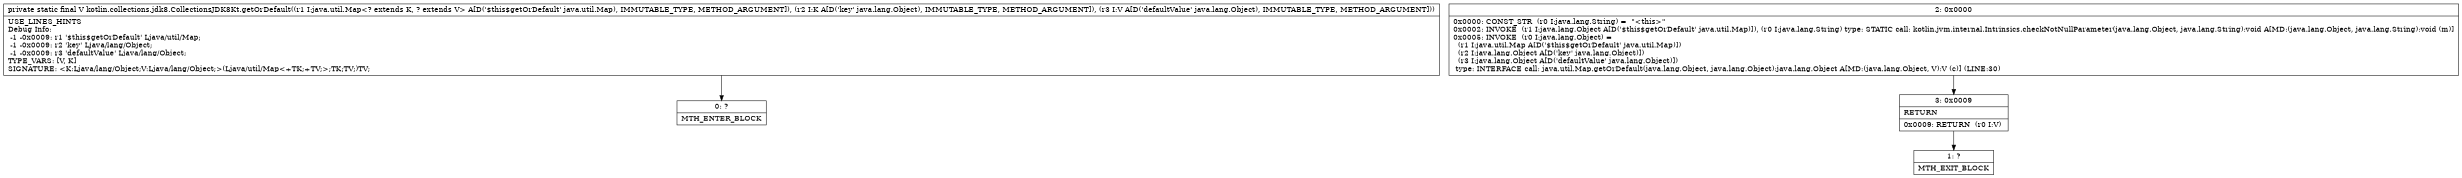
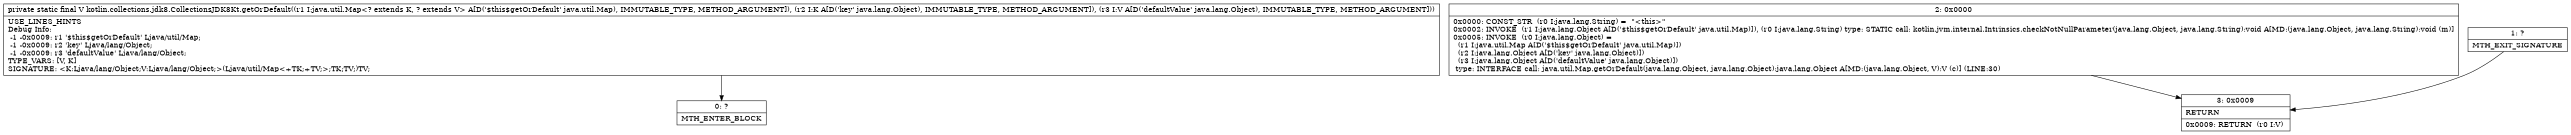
(1954, 138) -> (2404, 93)
(1954, 168) -> (2518, 45)
